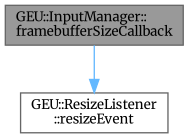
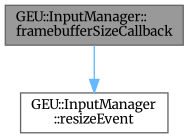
(94, 113) -> (94, 113)
